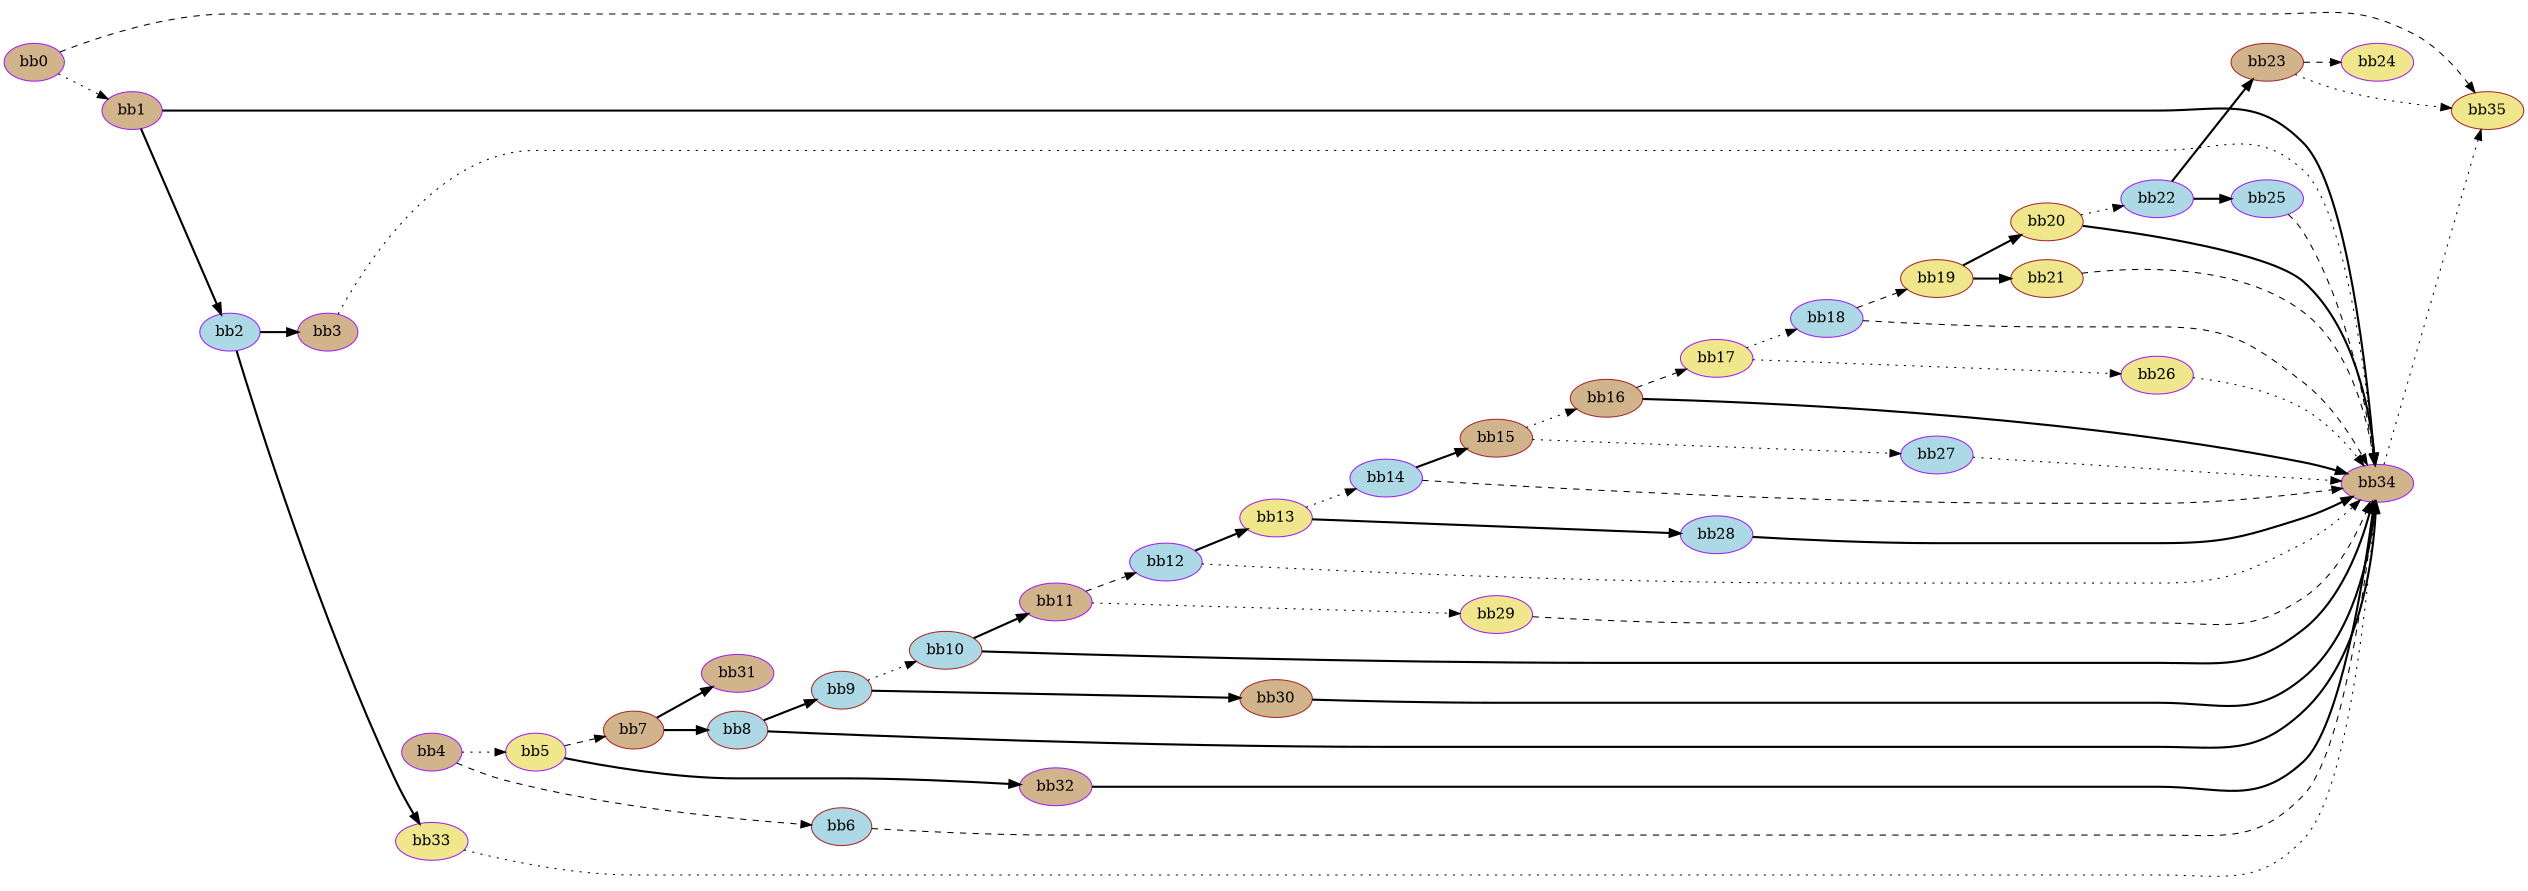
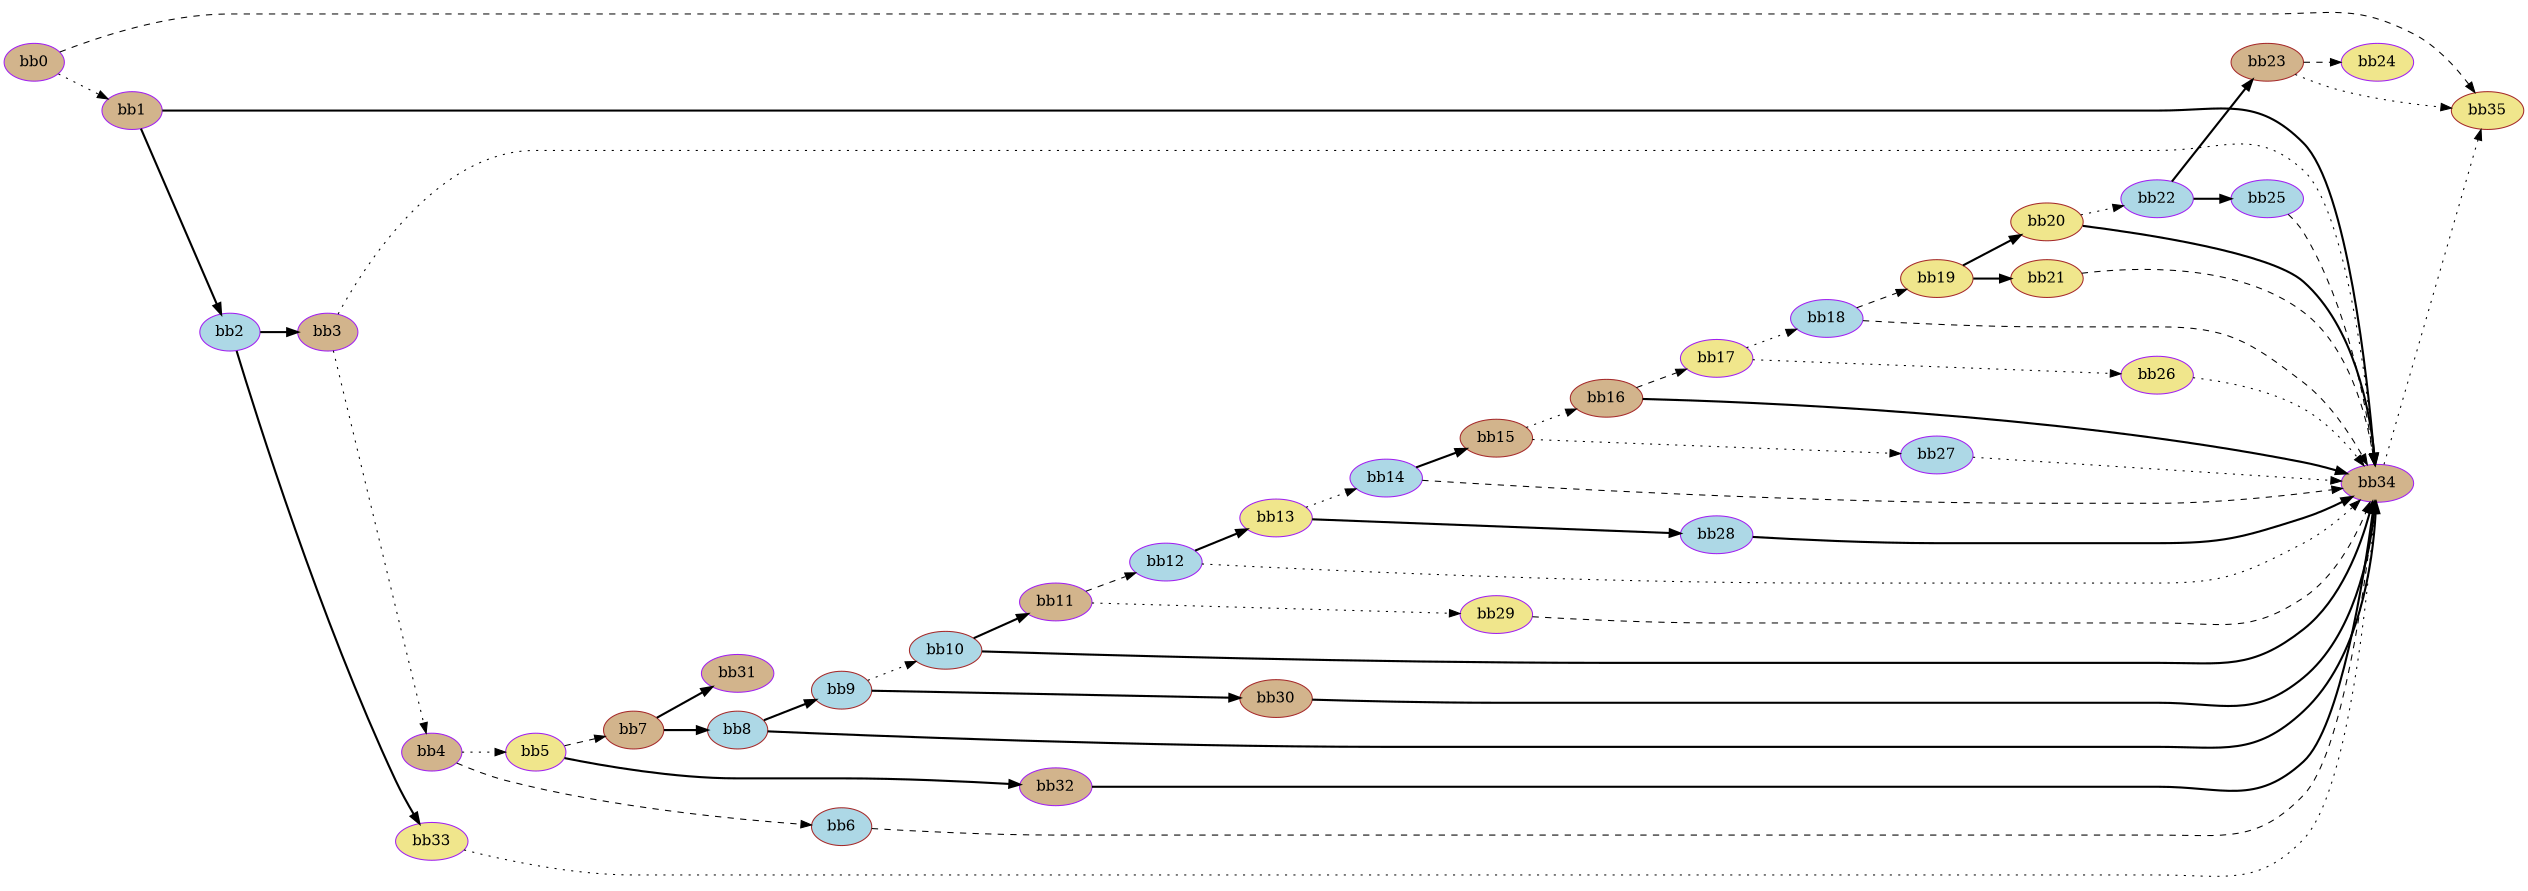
none -> (378, 537)
